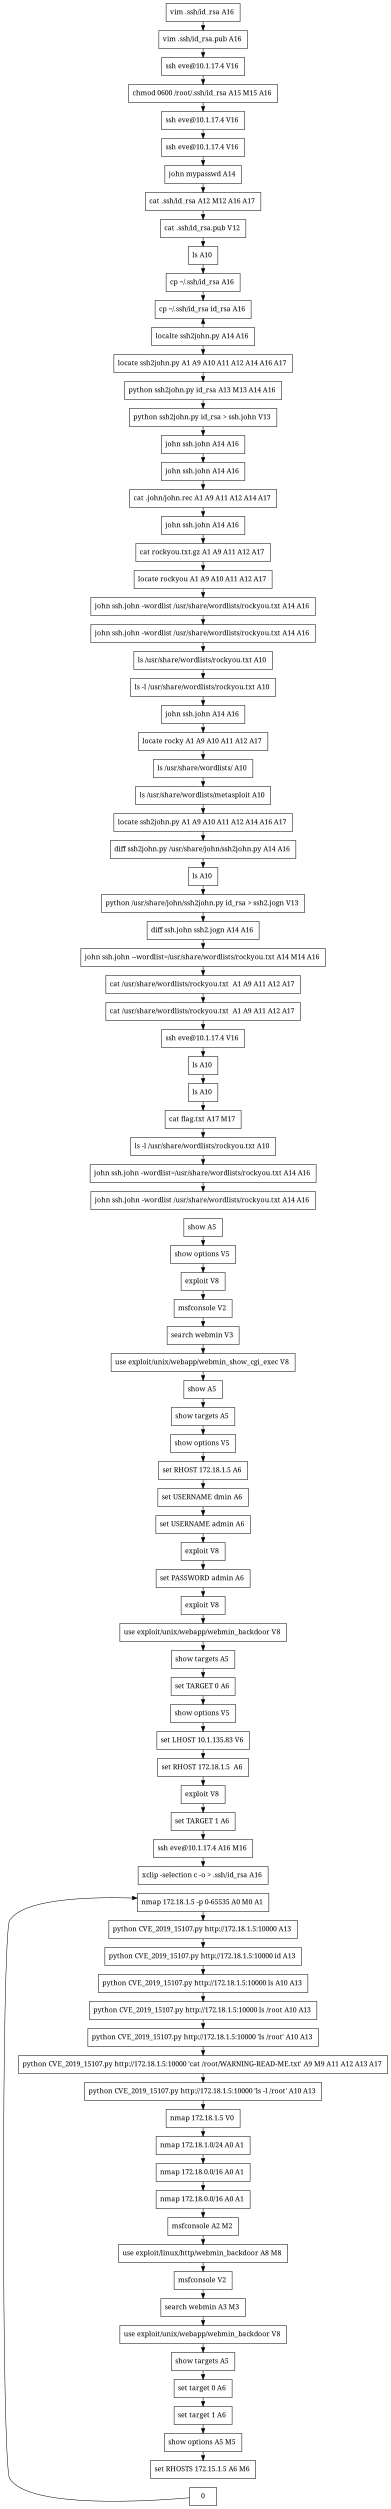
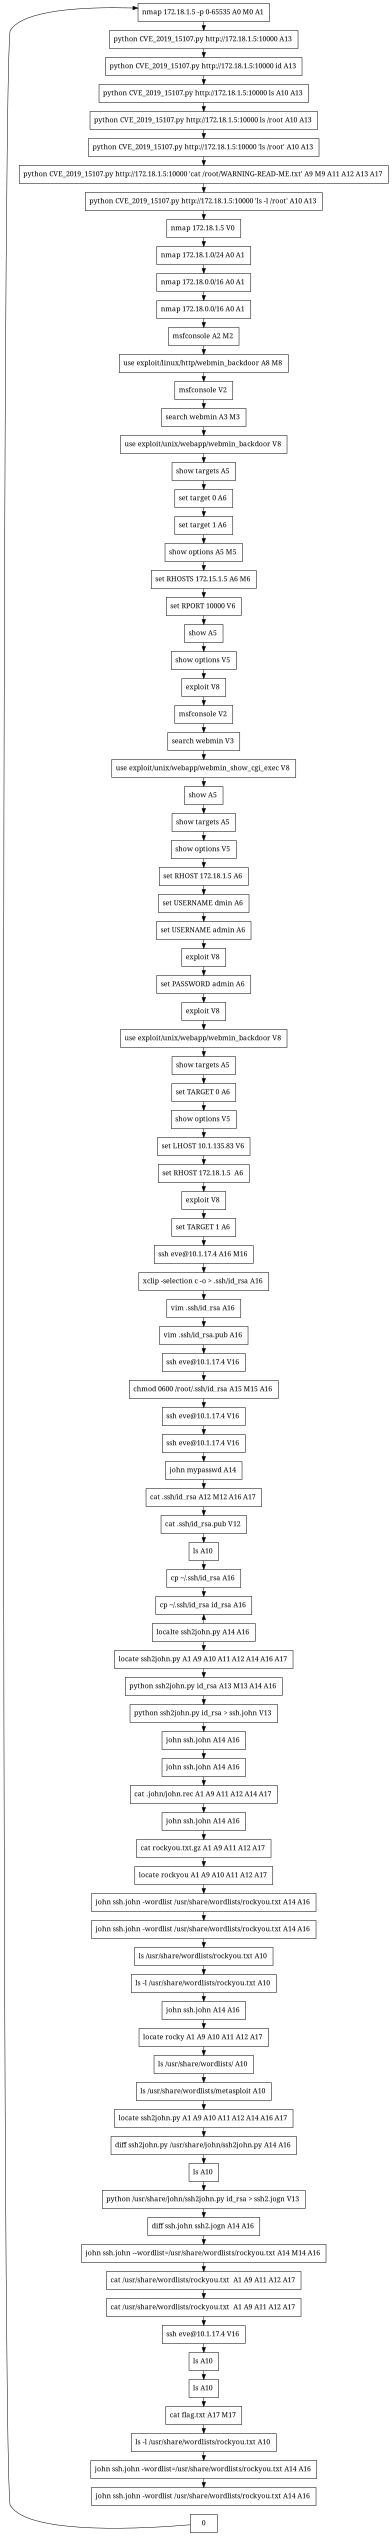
none -> (204, 606)
none -> (204, 1292)
